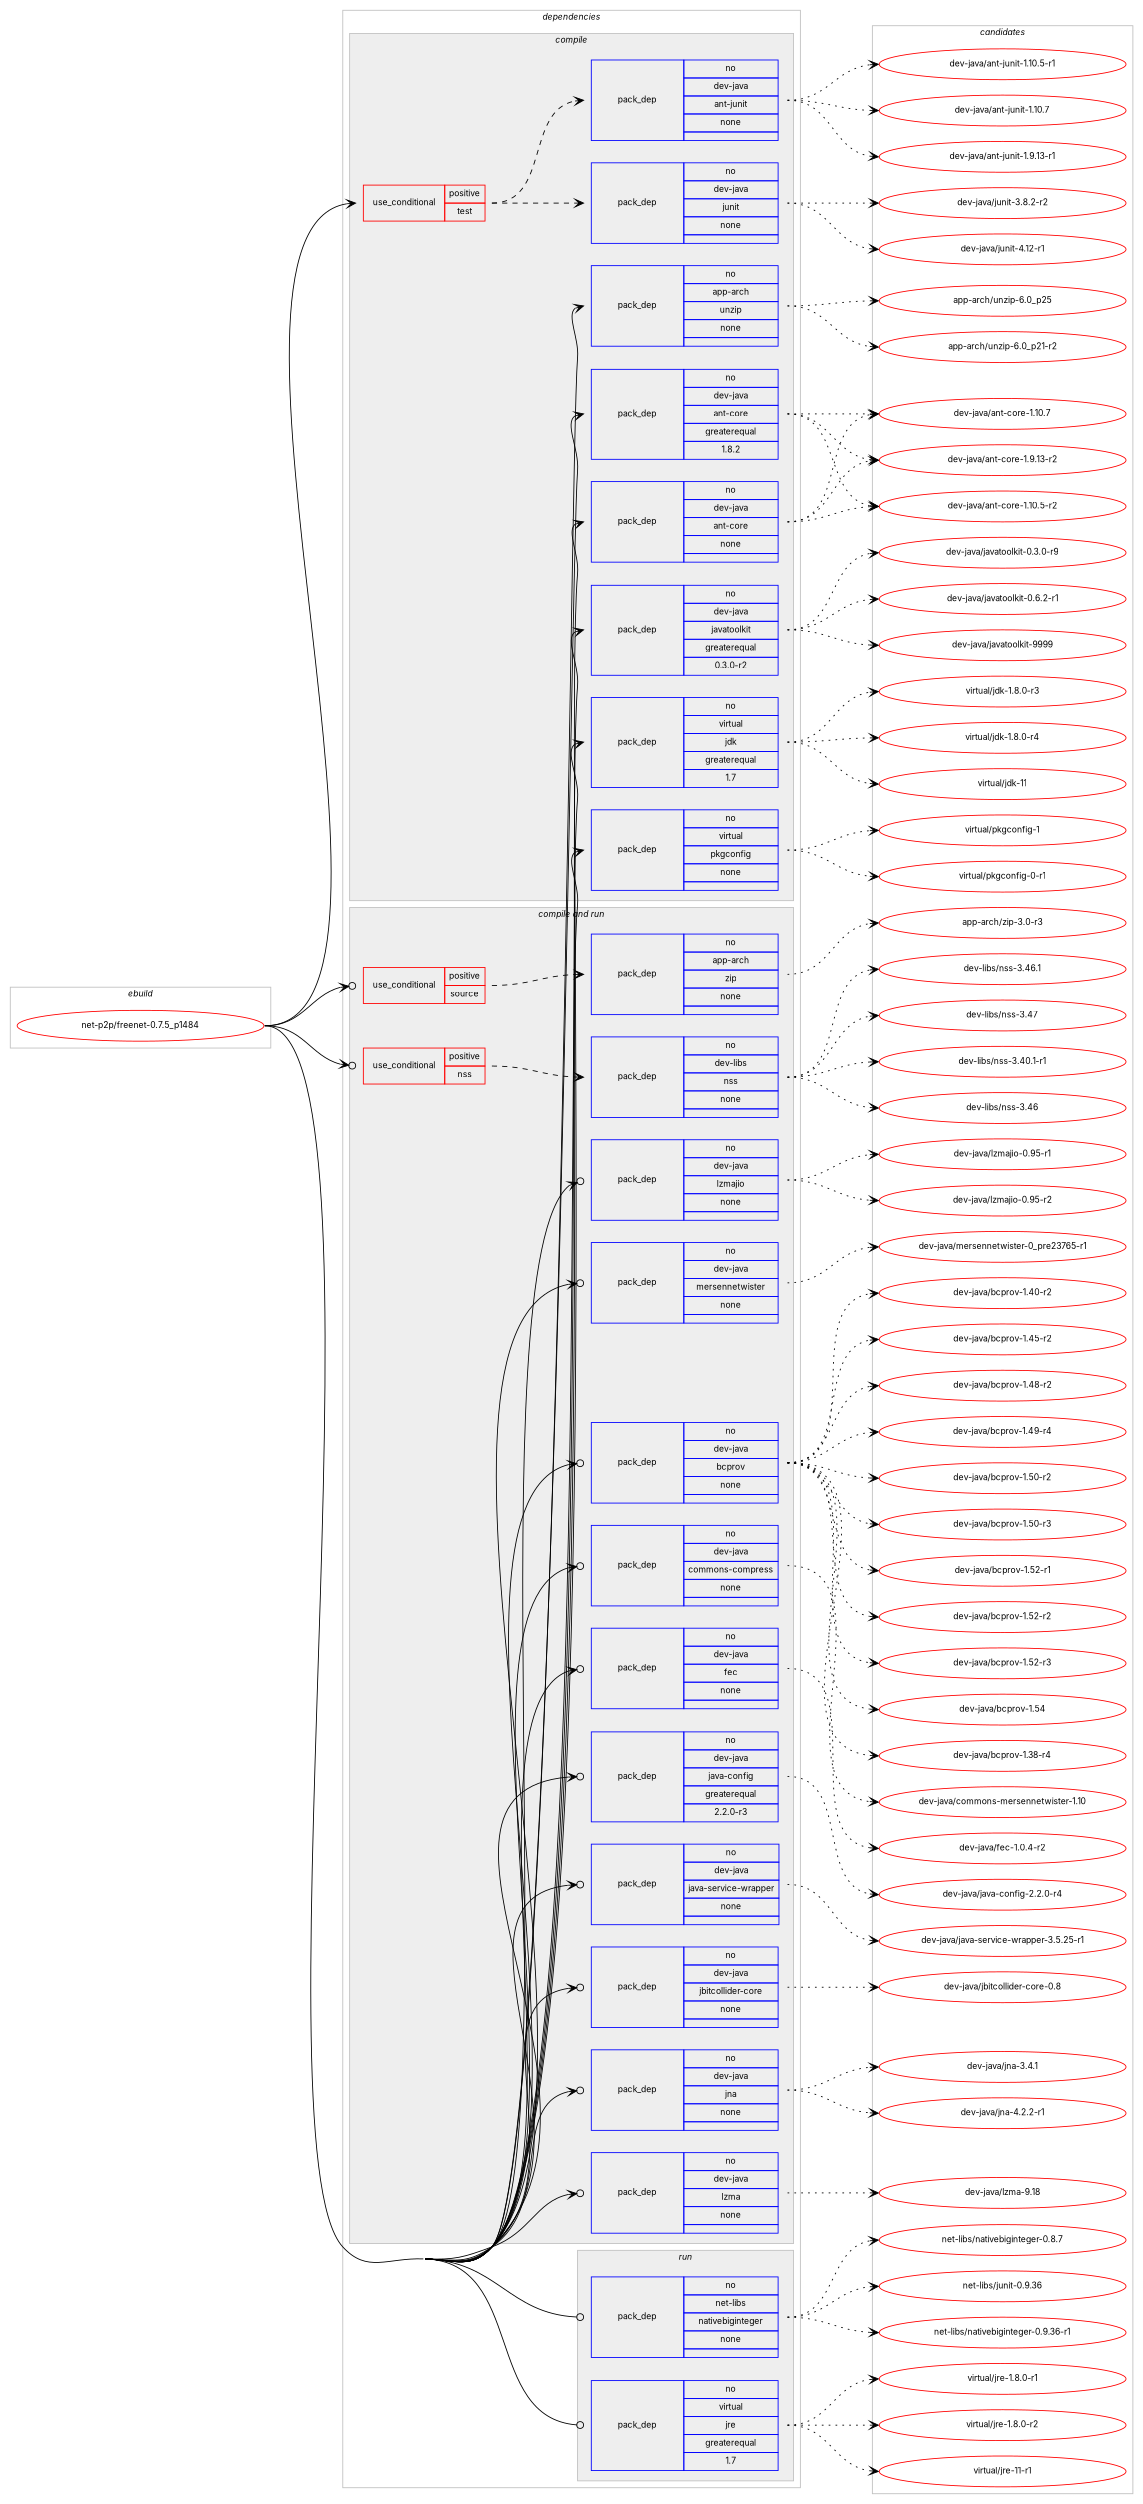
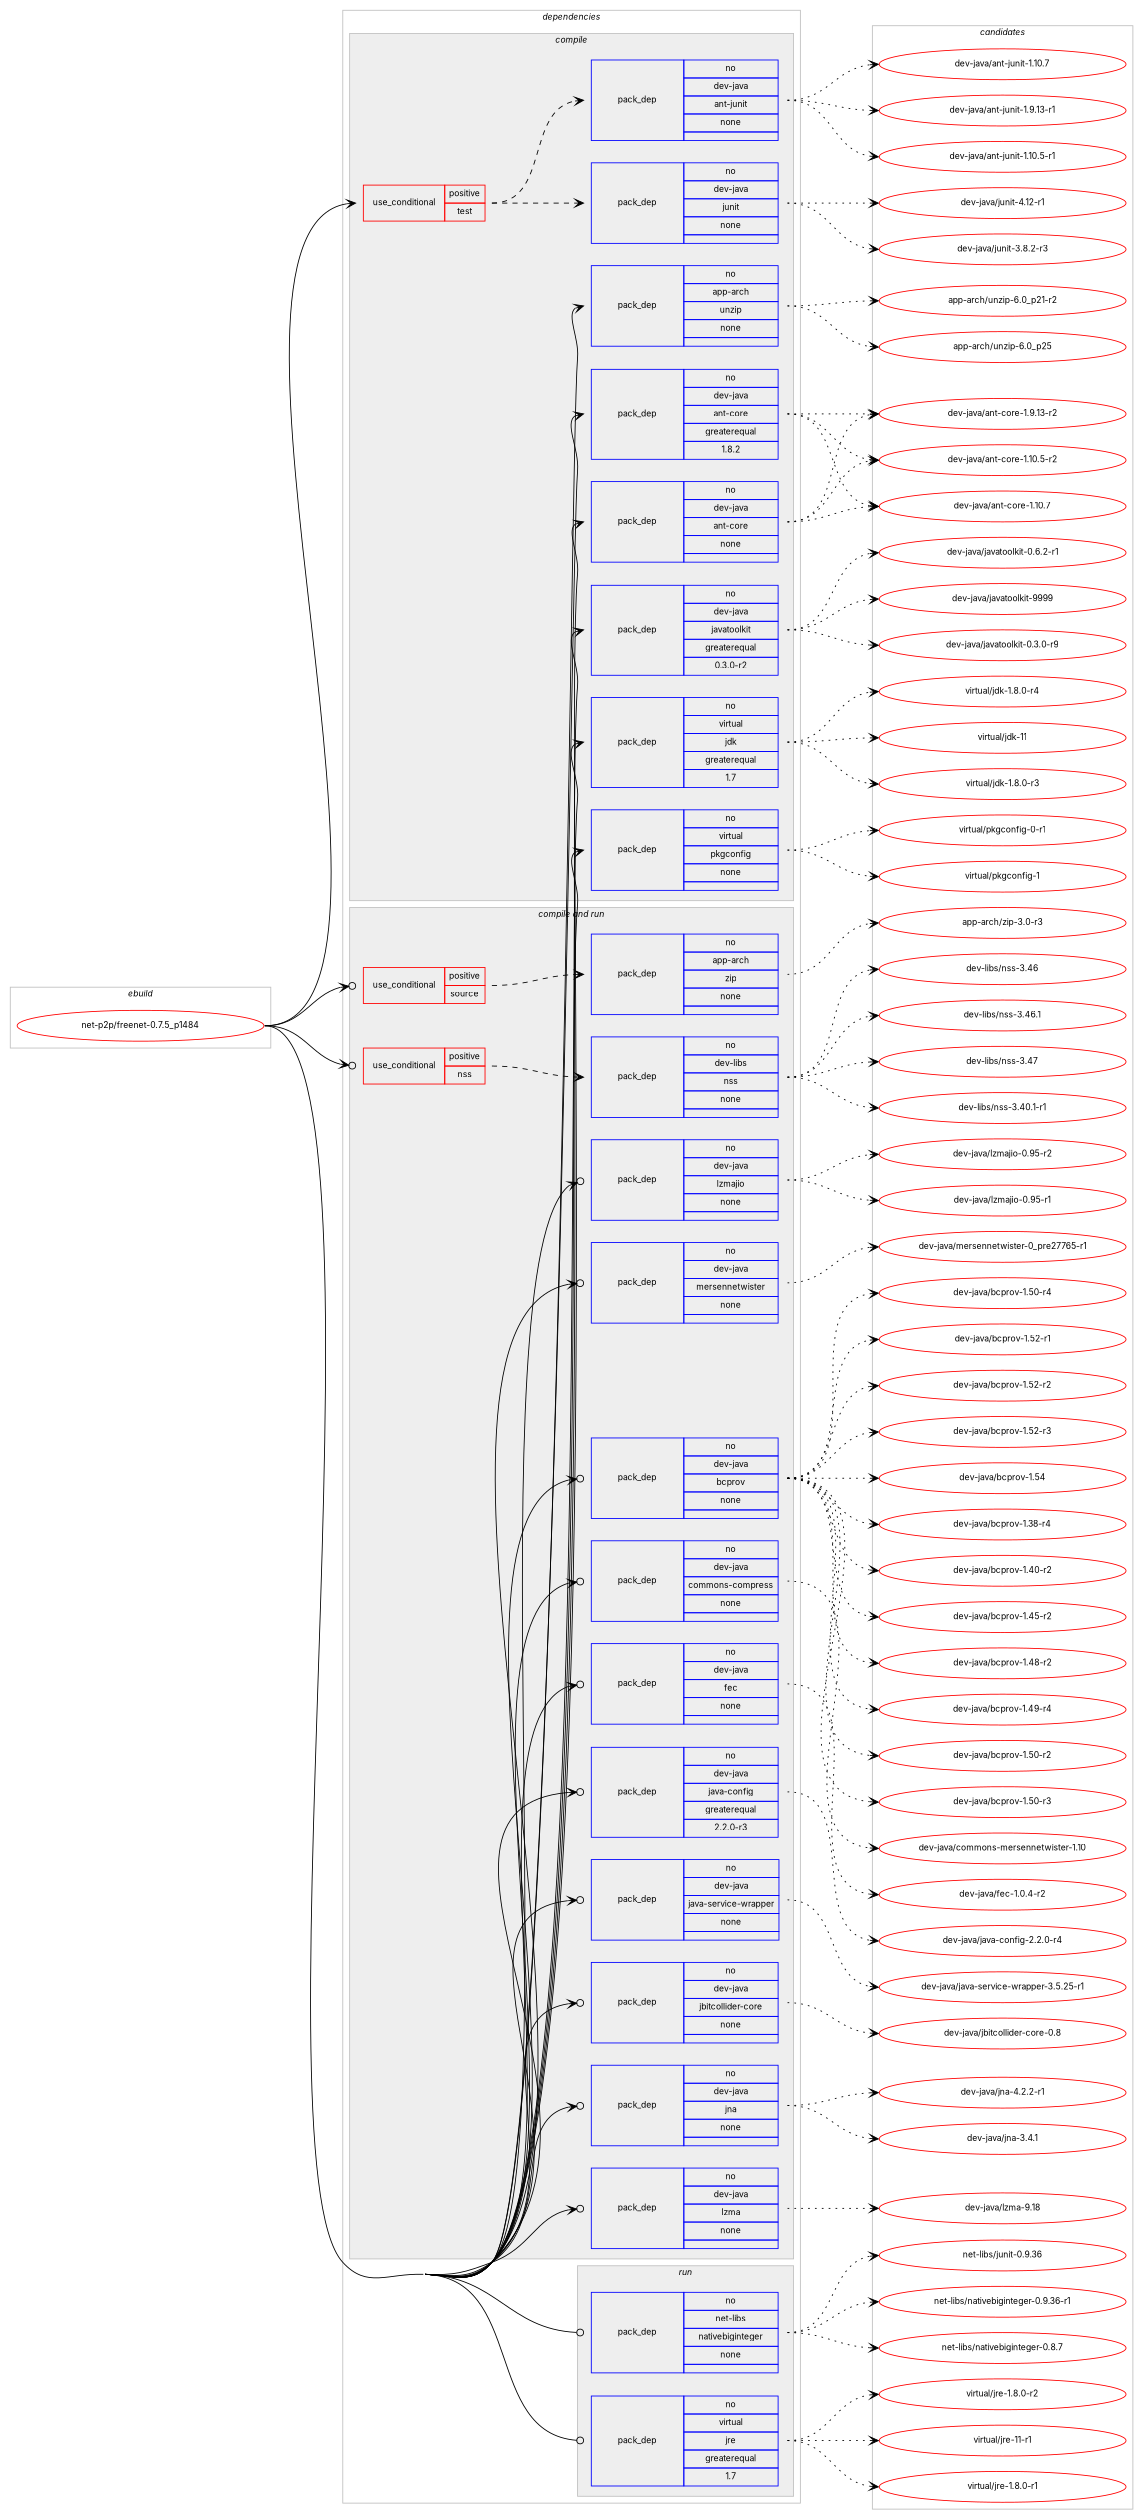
(1003, 203) -> (1003, 249)
(1003, 1247) -> (1003, 1247)
none -> (1003, 1293)
